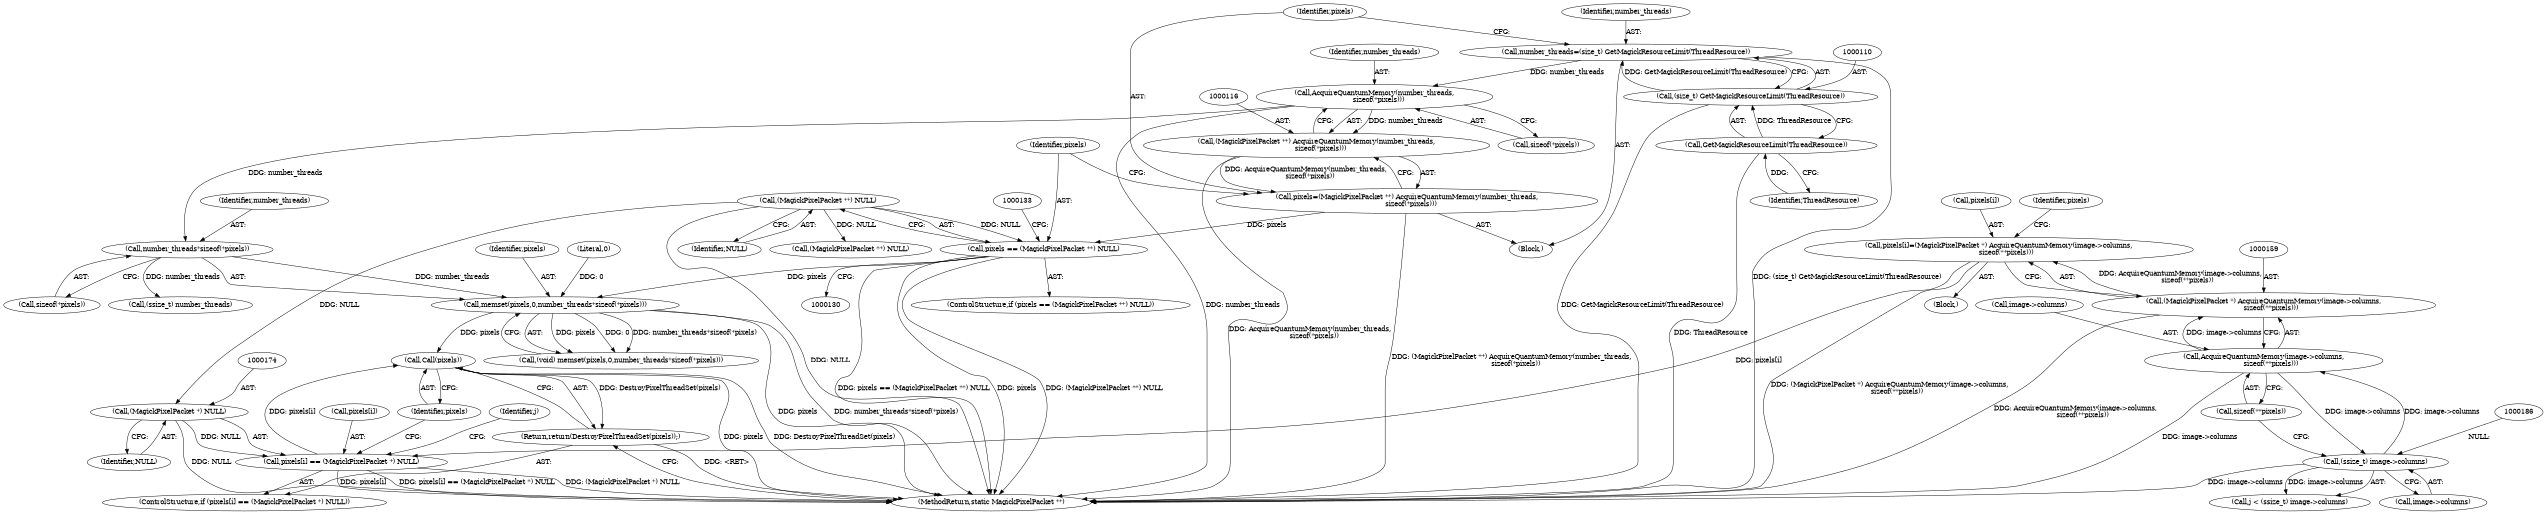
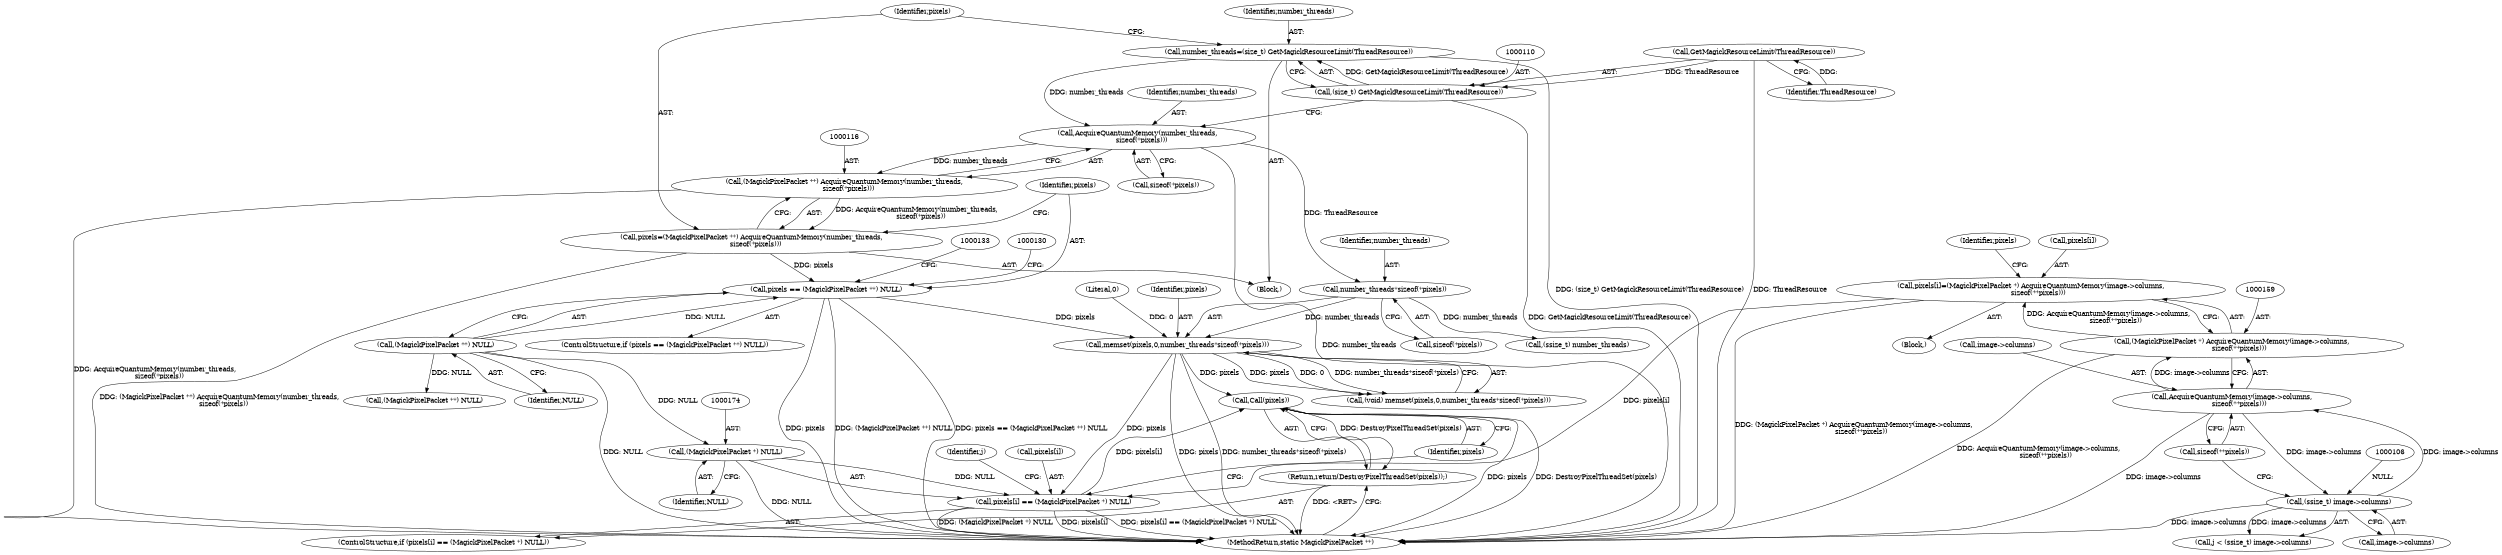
(1830, 115) -> (1284, 113)
(285, 173) -> (1341, 214)
(900, 263) -> (979, 279)
(2519, 412) -> (2390, 452)
none -> (1123, 427)
